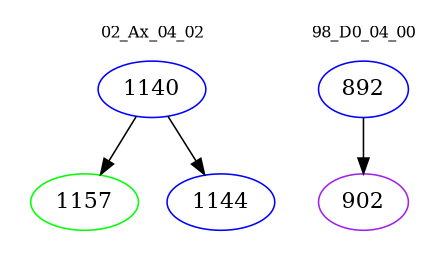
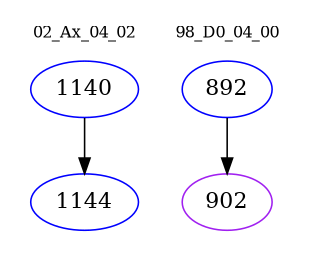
(85, 202) -> none
